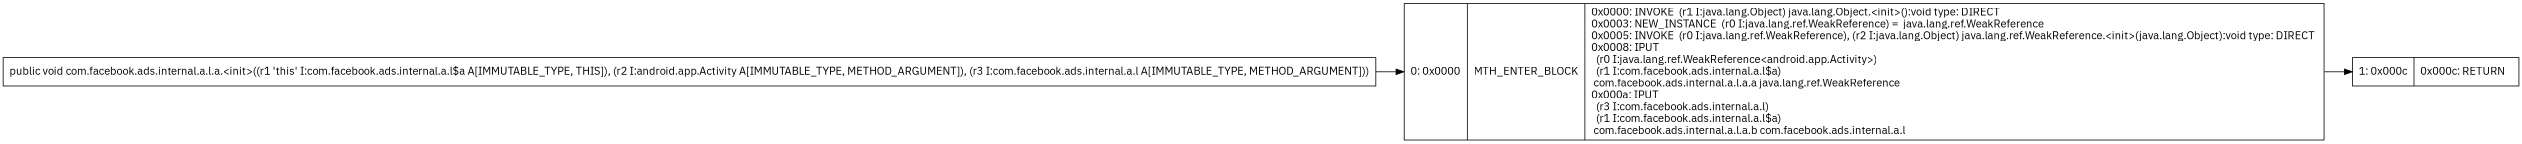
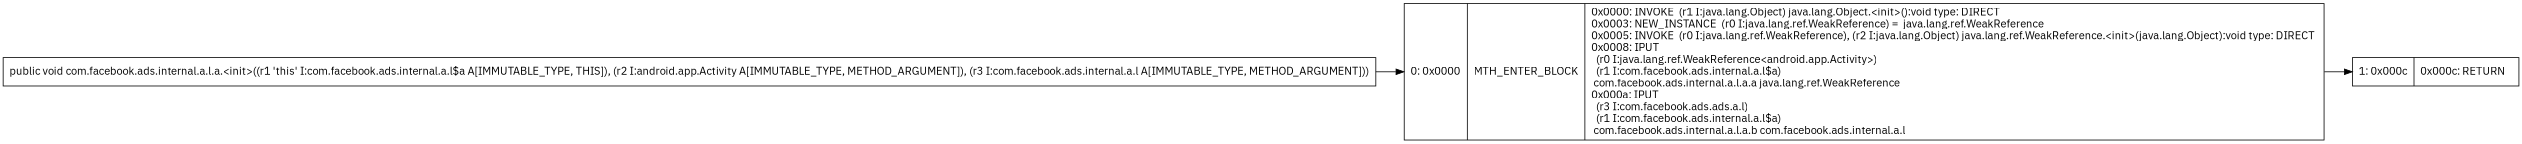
(1680, 107) -> (1670, 107)
